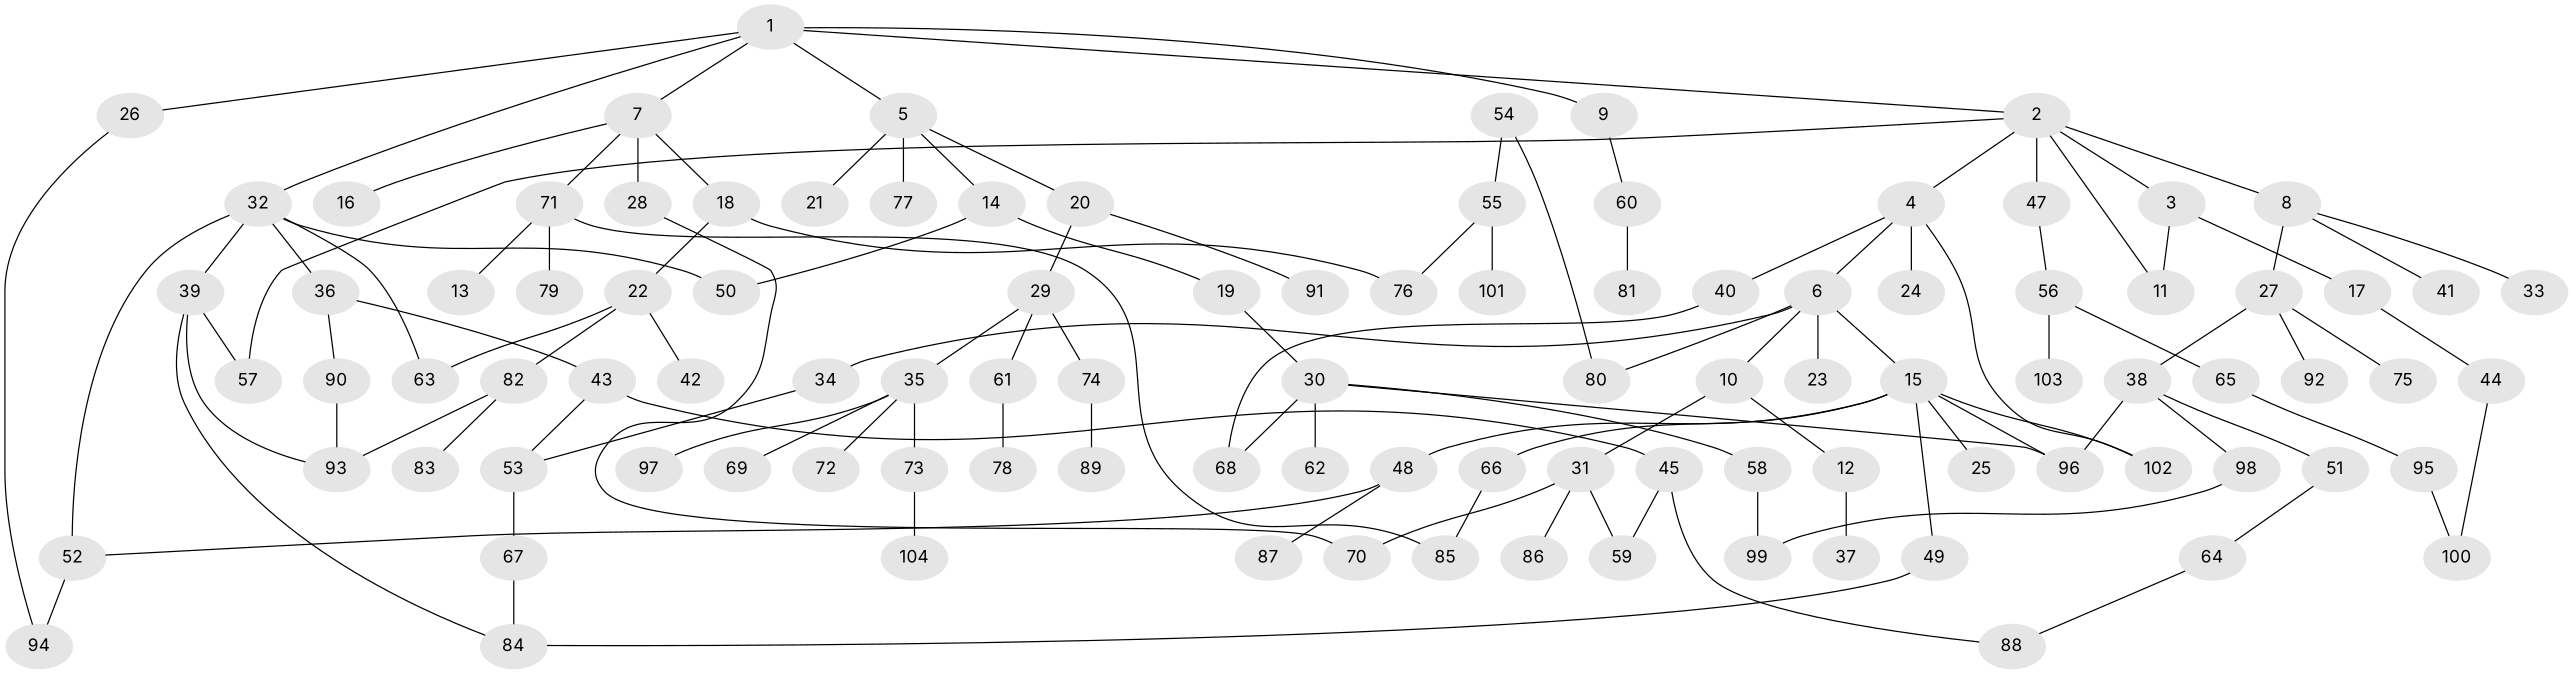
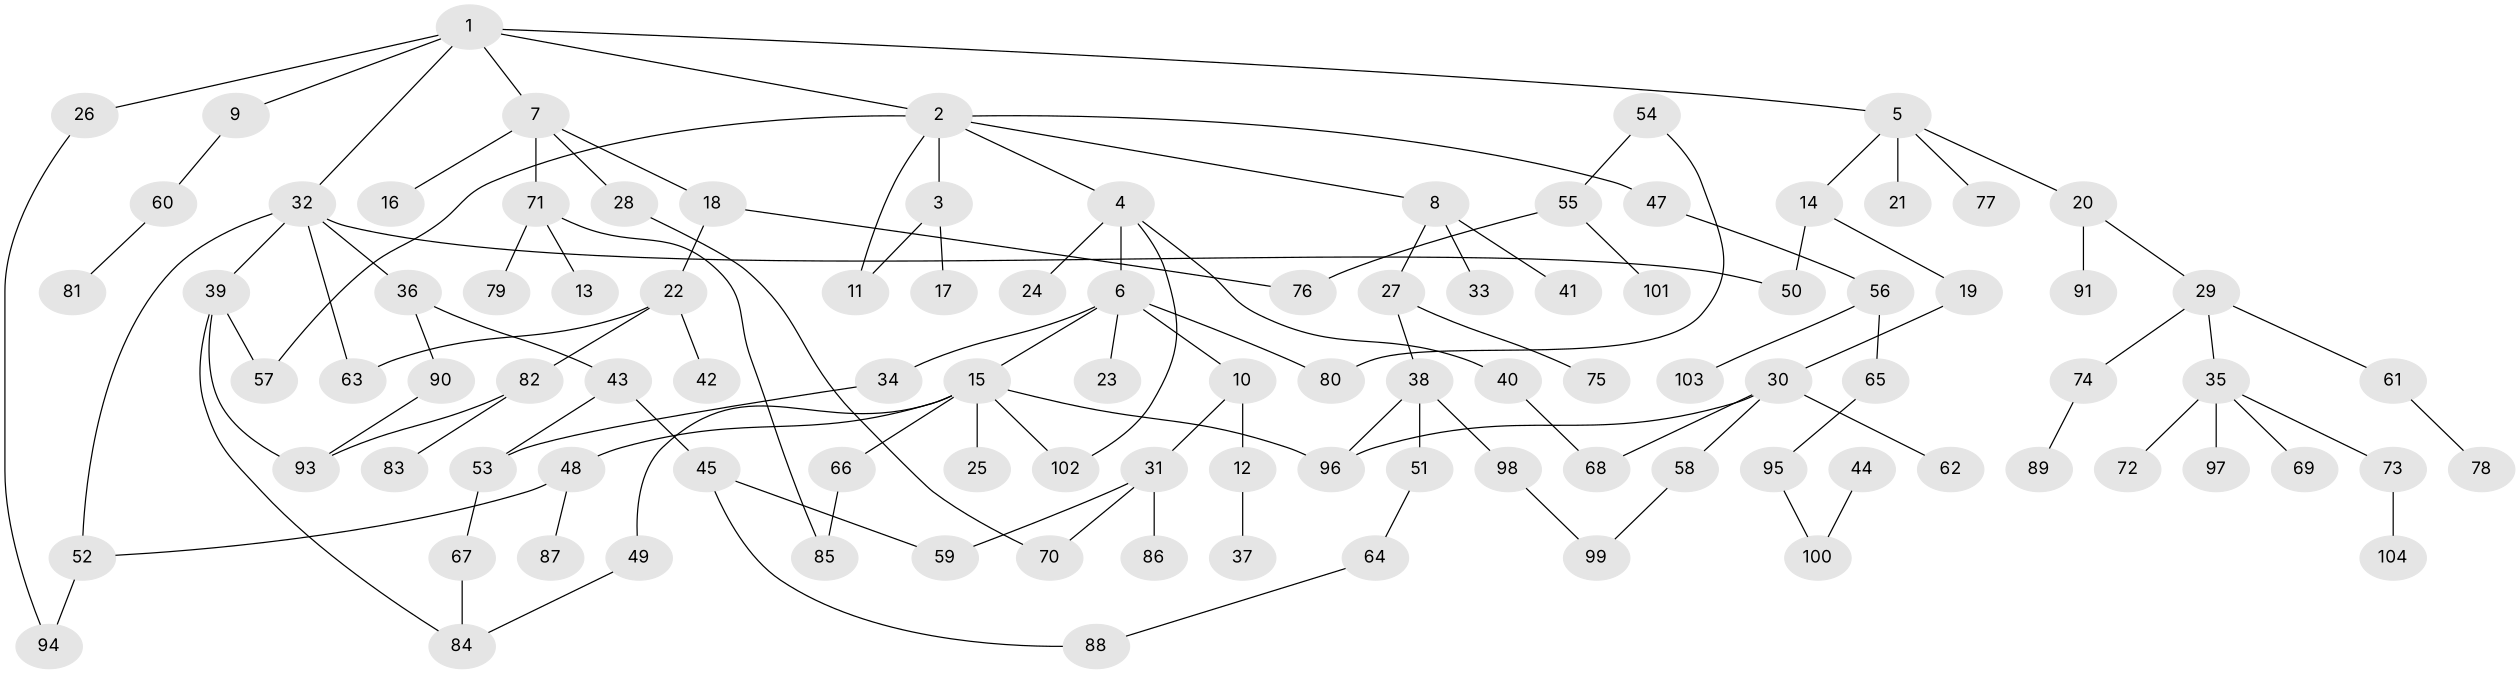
(2425, 337) -> none
(2315, 381) -> none
